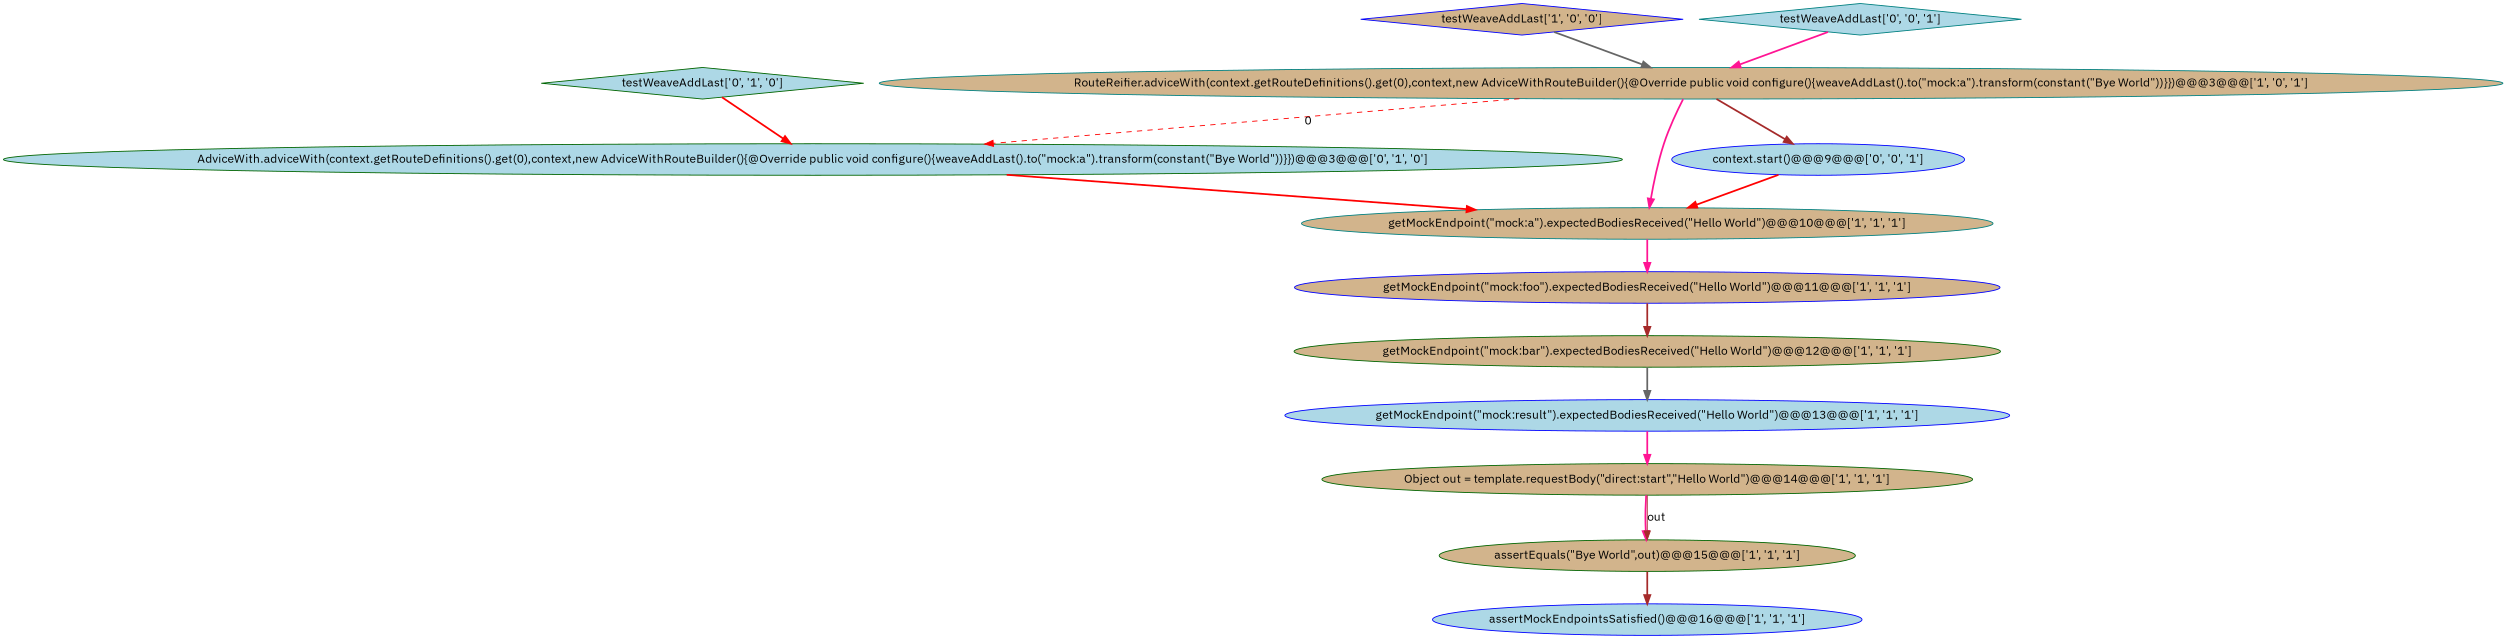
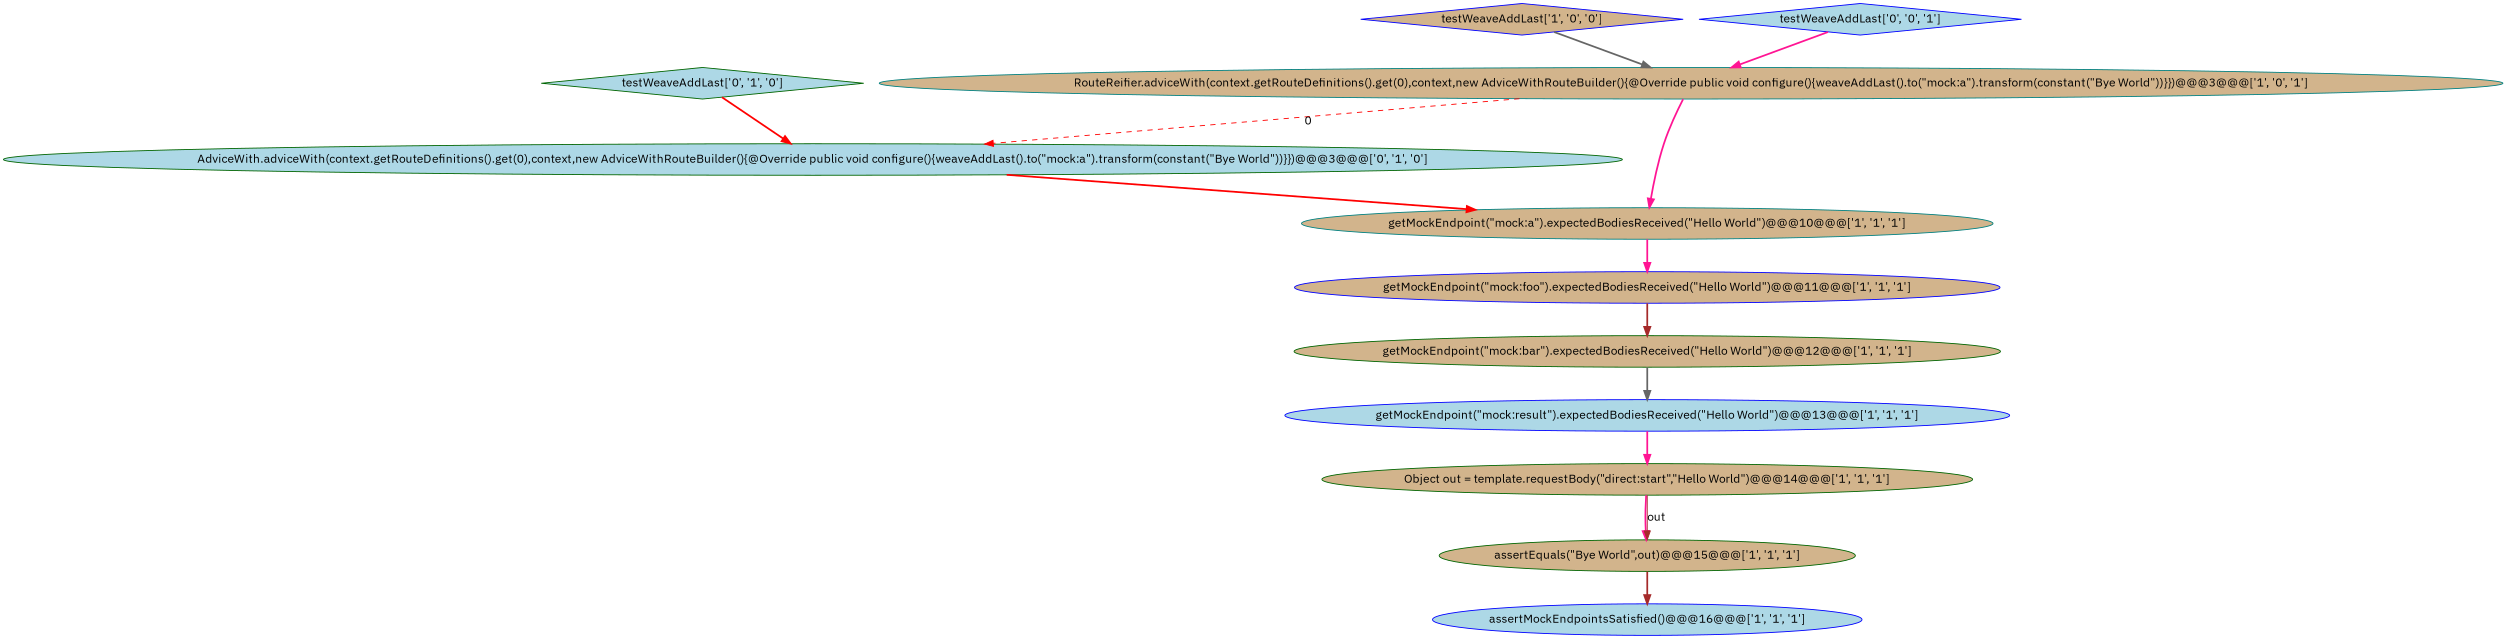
(1860, 19) -> (1860, 19)
(1818, 160) -> none
